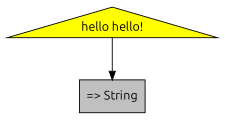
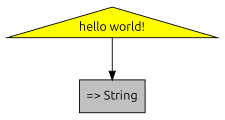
(112, 28) -> (112, 28)
